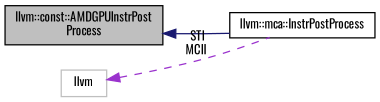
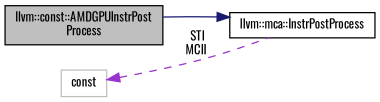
(203, 34) -> (190, 17)
(84, 83) -> (84, 83)
